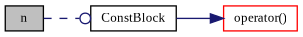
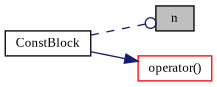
(62, 18) -> (118, 30)
